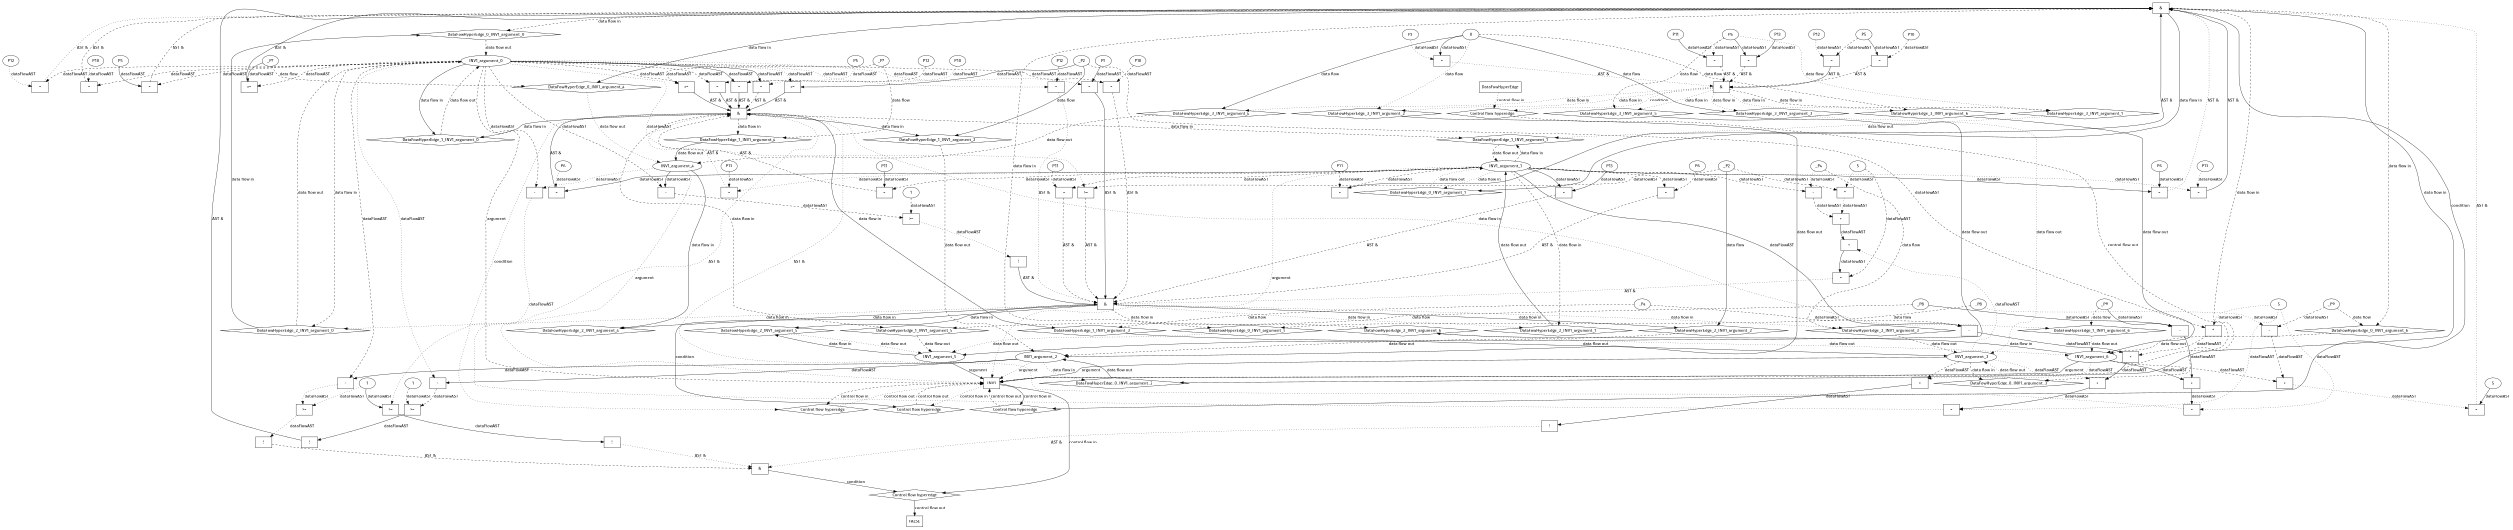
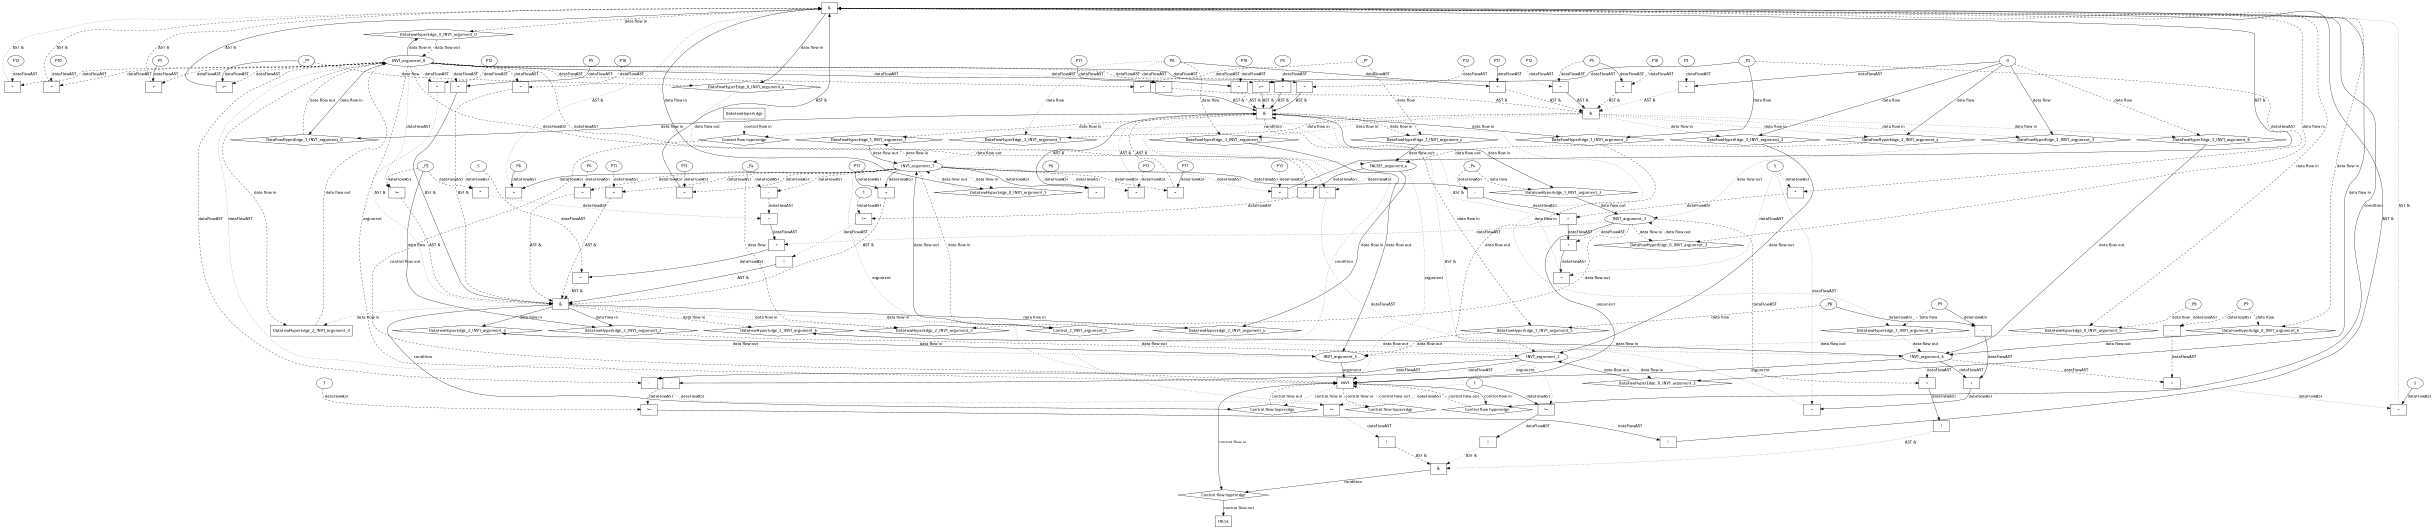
(1432, 81) -> (1881, 99)
(232, 107) -> (408, 46)
(1804, 128) -> (972, 153)
(1493, 151) -> (878, 158)
(677, 166) -> (1389, 166)
(295, 331) -> (311, 331)
(1558, 331) -> (1080, 331)
(2221, 336) -> (2088, 343)
(1925, 343) -> (1325, 320)
